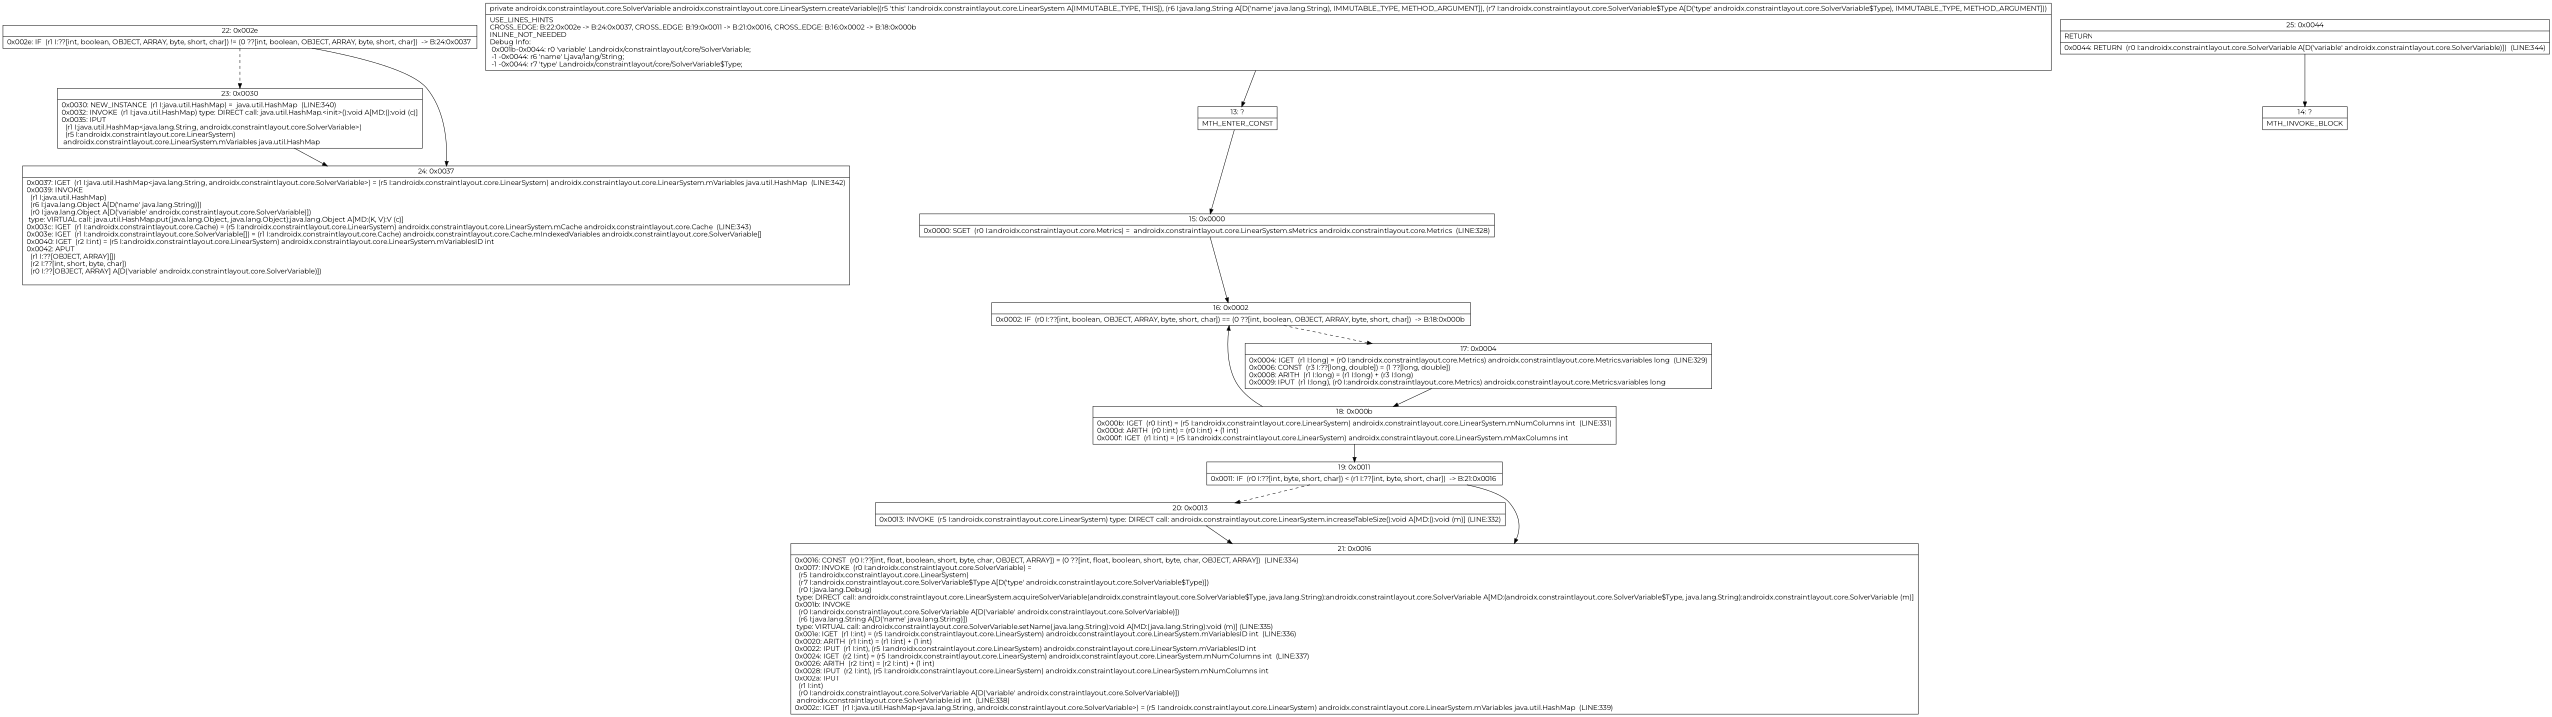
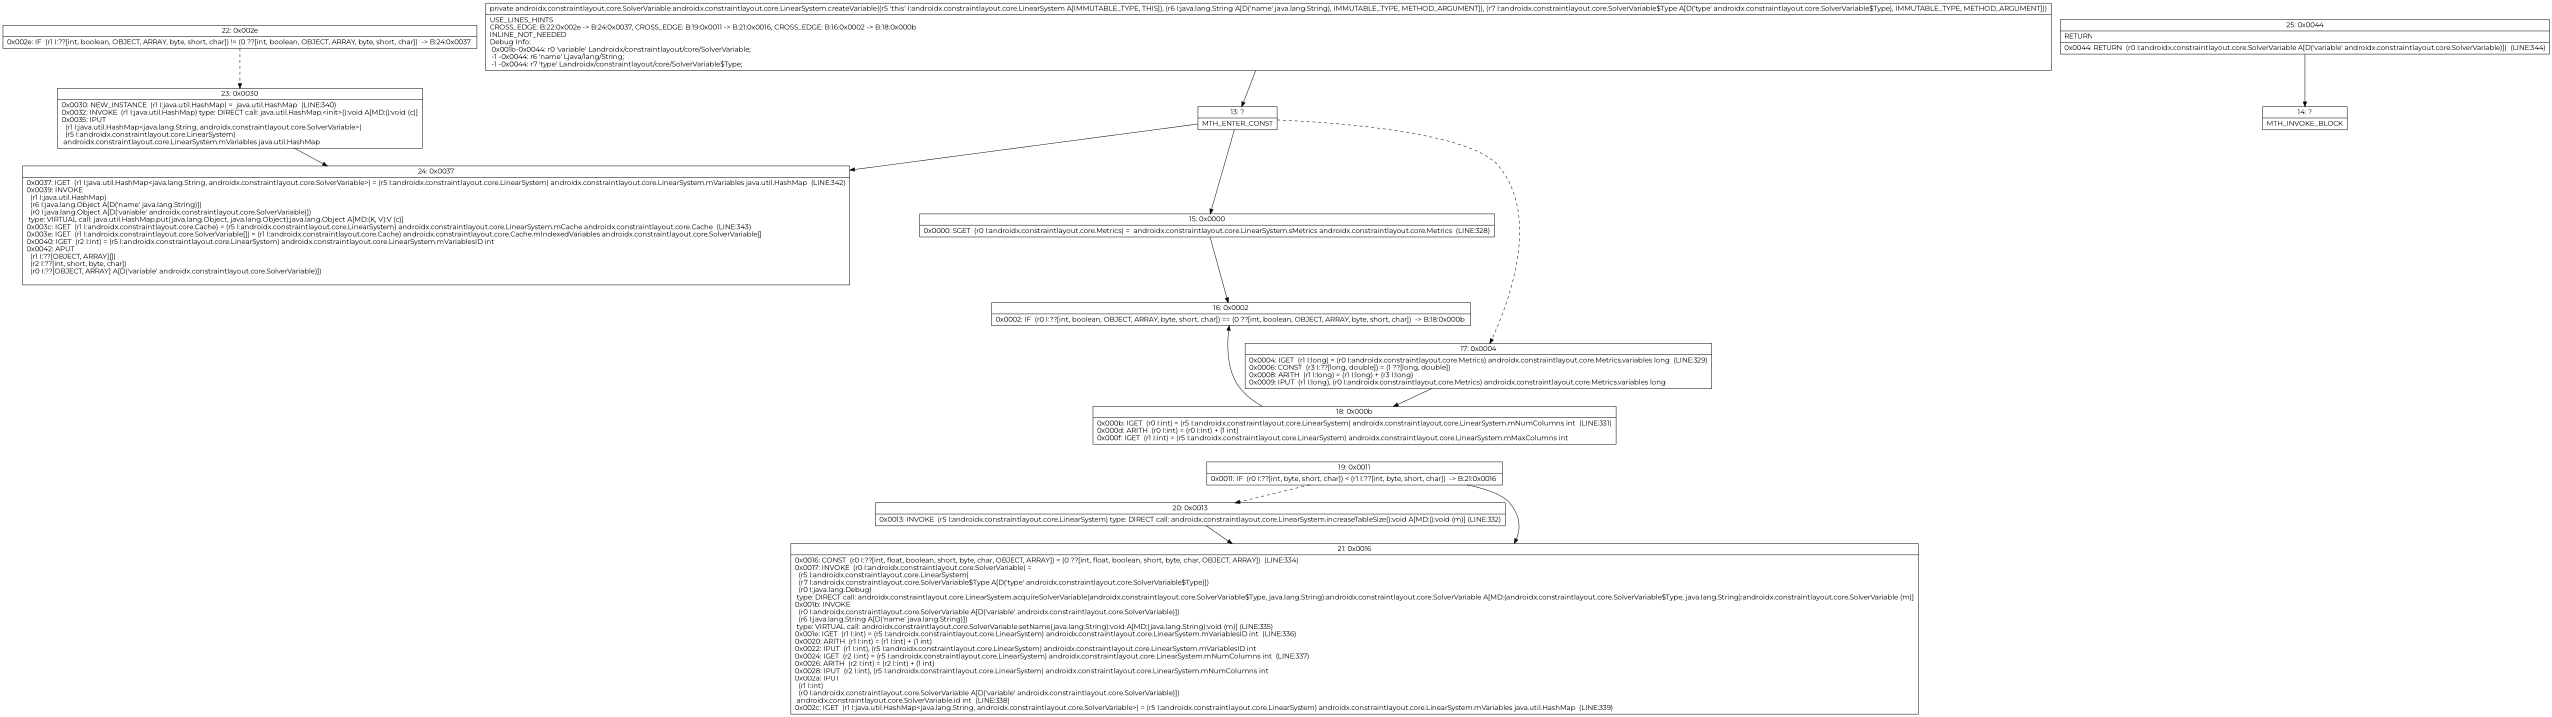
(408, 75) -> (1026, 147)
(1325, 334) -> (1479, 153)
(1355, 451) -> none
